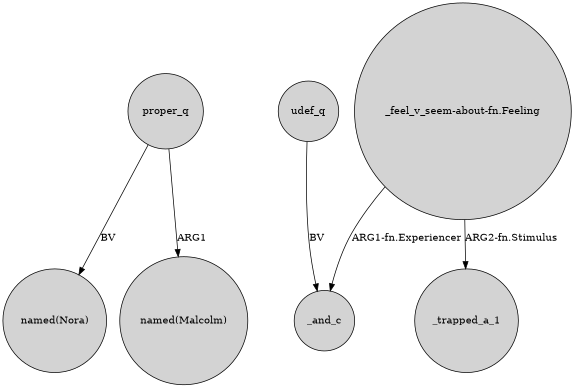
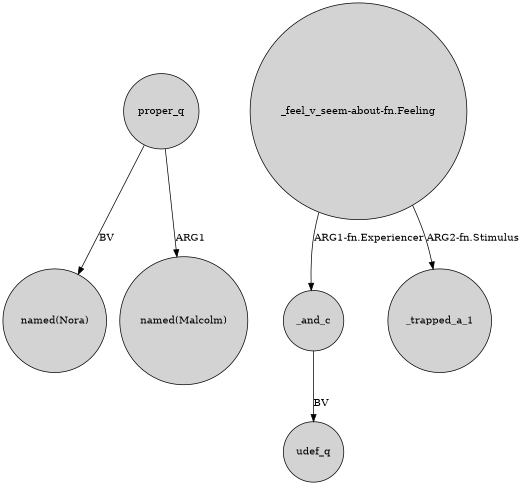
(307, 213) -> (314, 383)
